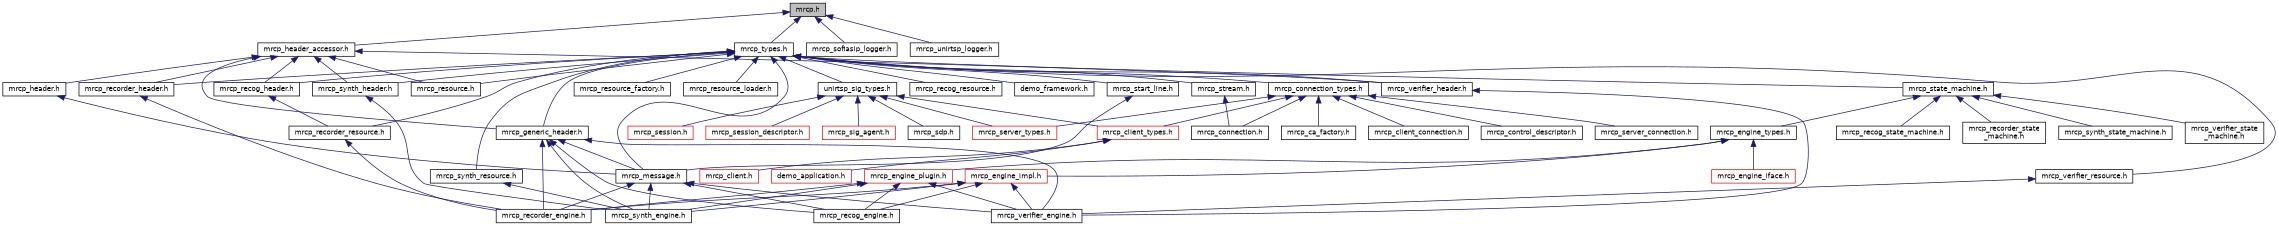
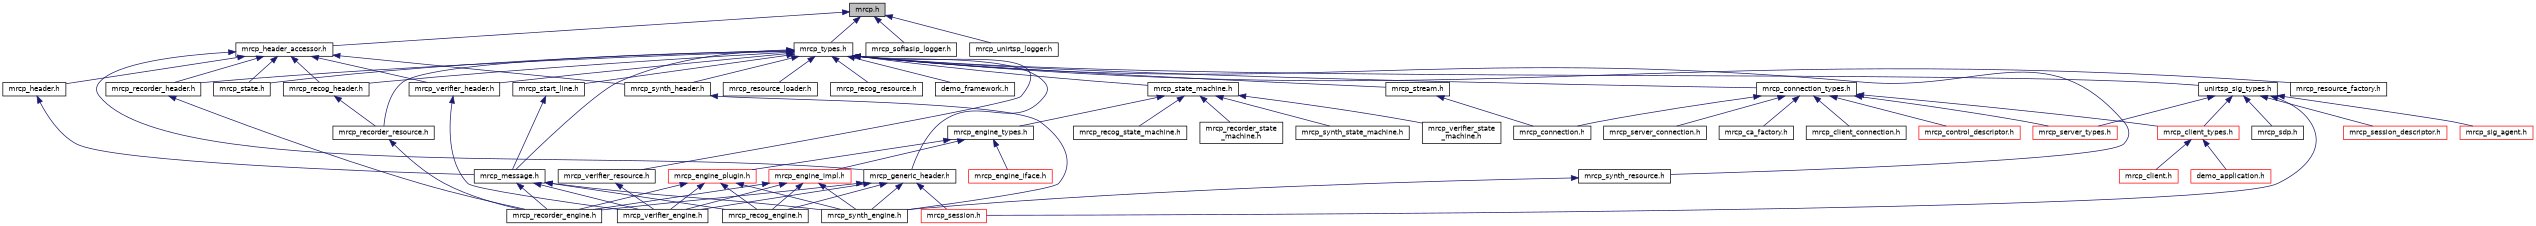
(446, 89) -> (242, 89)
(1532, 133) -> (1970, 133)
(600, 156) -> (935, 199)
